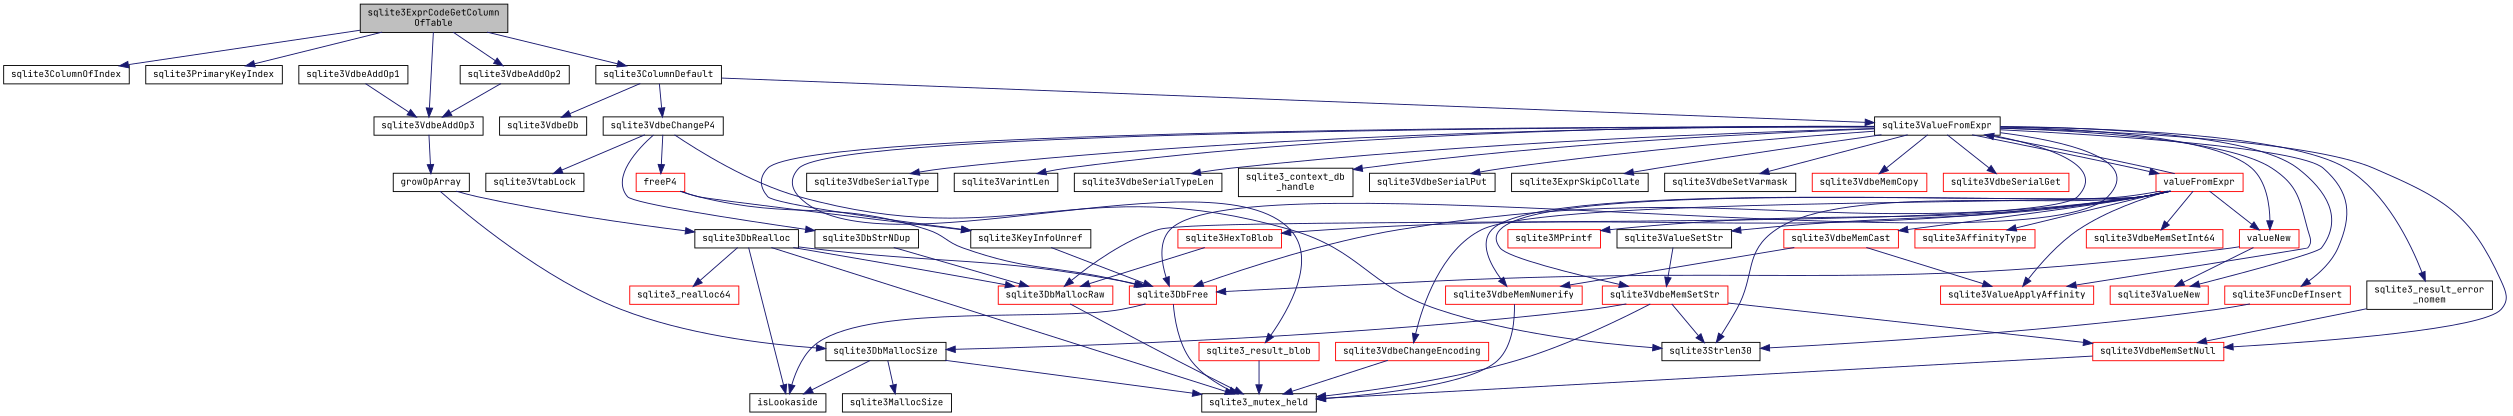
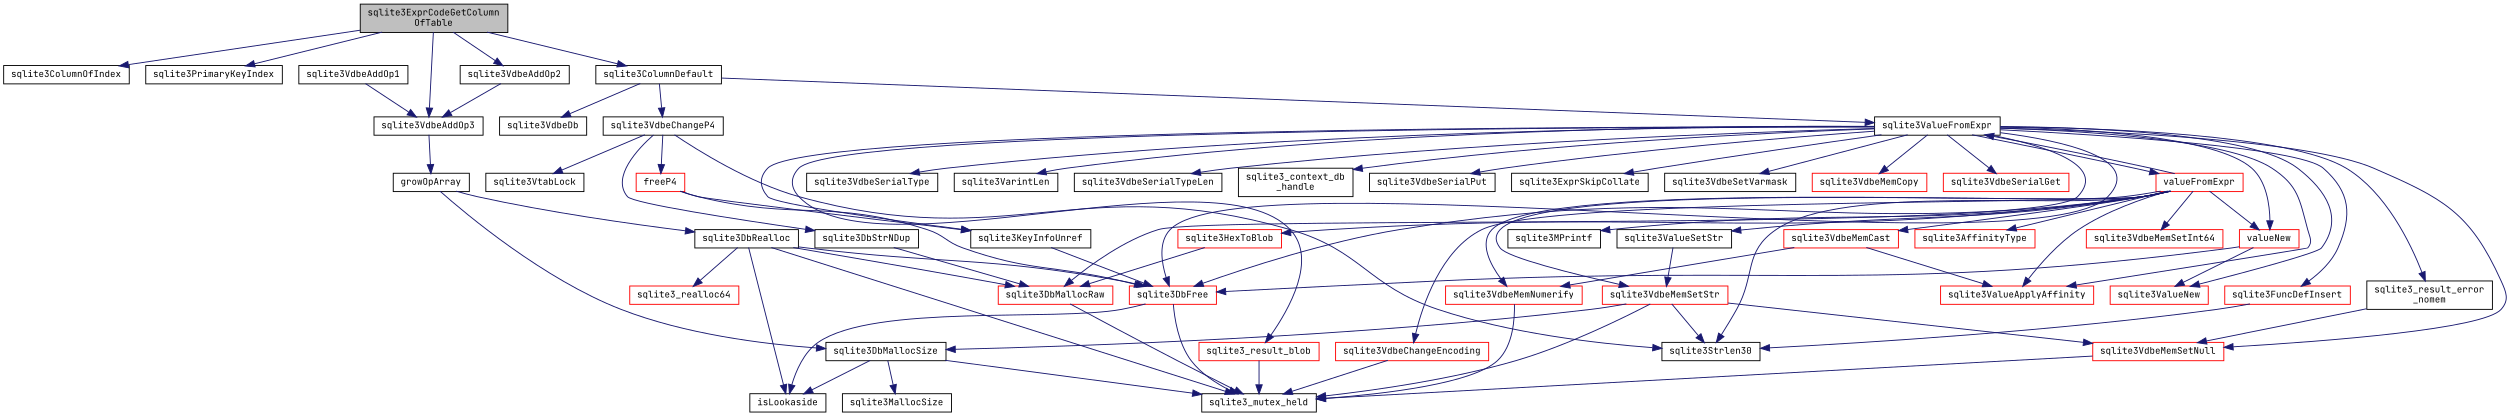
(1554, 239) -> (1554, 239)
